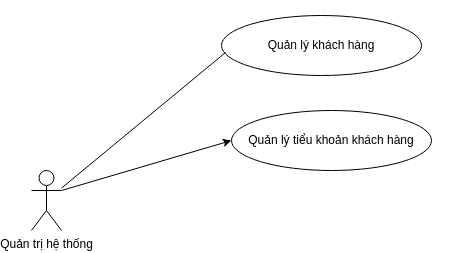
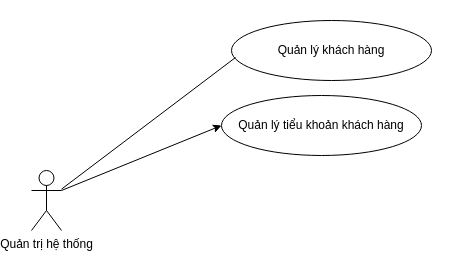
(322, 46) -> (332, 51)
(332, 141) -> (322, 126)
